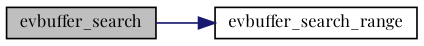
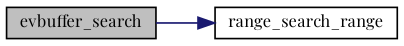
(316, 23) -> (306, 23)
